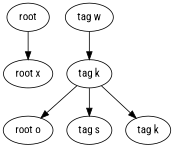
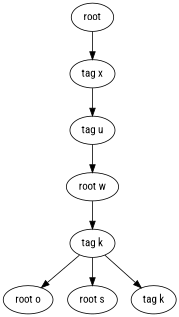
(89, 17) -> (92, 187)
(28, 74) -> (92, 74)
(89, 130) -> (92, 300)
none -> (92, 130)
